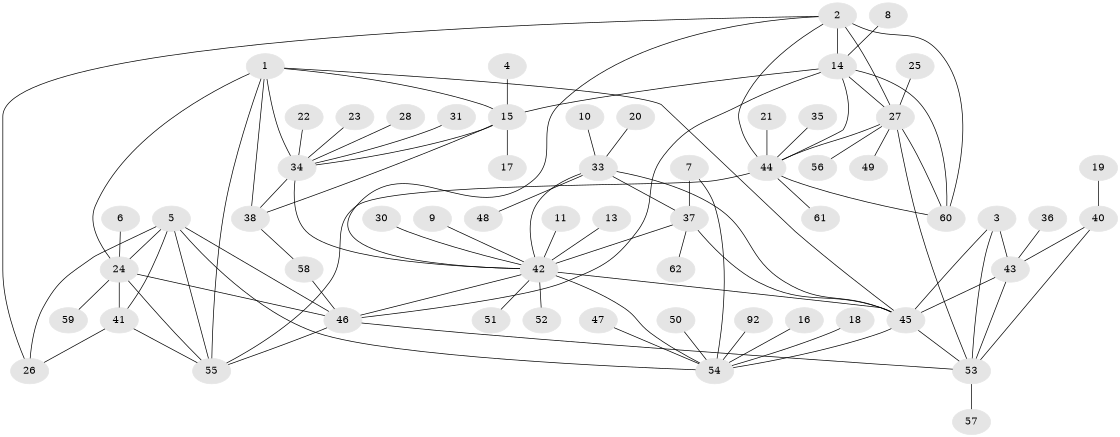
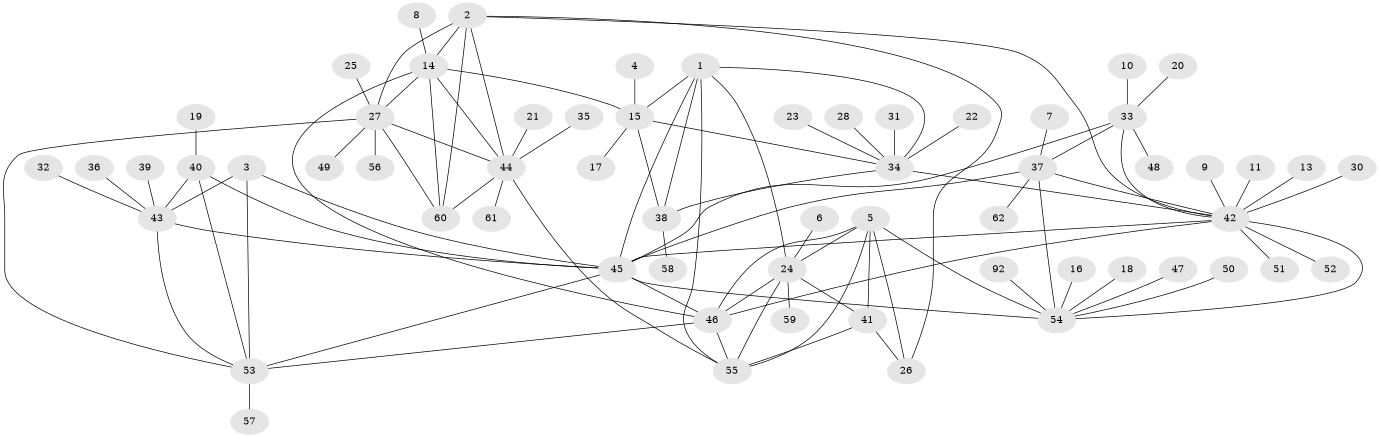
none -> (44, 168)
none -> (145, 168)
none -> (398, 245)
(724, 266) -> (1046, 238)
(324, 296) -> (665, 295)
